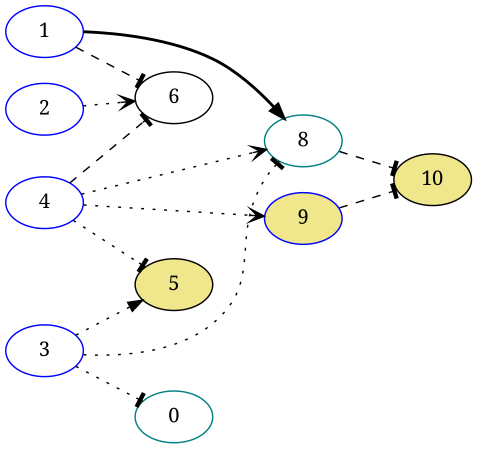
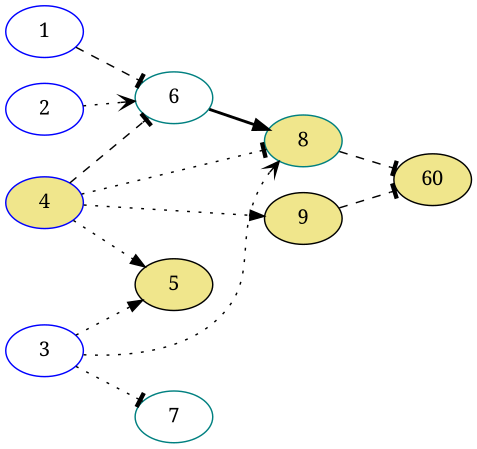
(188, 49) -> (232, 117)
(174, 98) -> (174, 98)
(303, 141) -> (303, 141)
(167, 173) -> (167, 173)
(433, 180) -> (433, 180)
(45, 203) -> (45, 203)
(167, 210) -> (167, 210)
(303, 218) -> (303, 218)
(106, 242) -> (106, 242)
(223, 313) -> (223, 313)
(174, 417) -> (174, 417)
